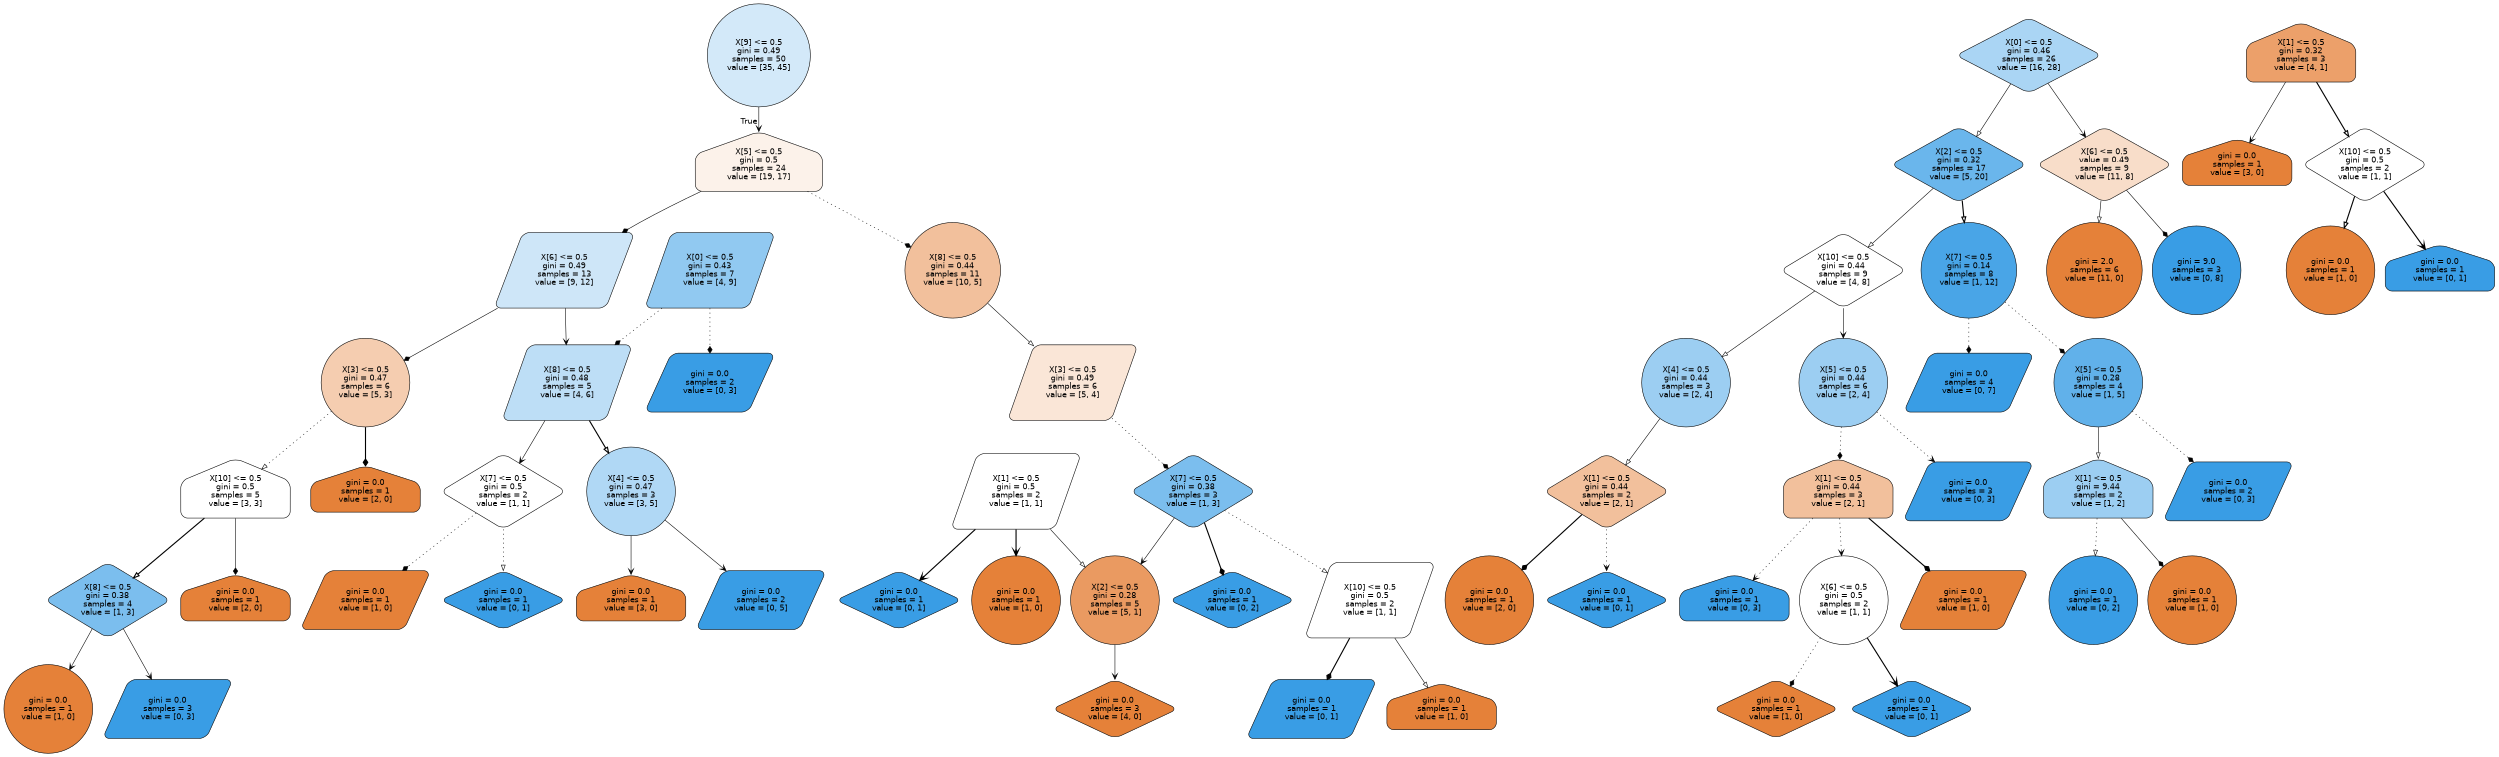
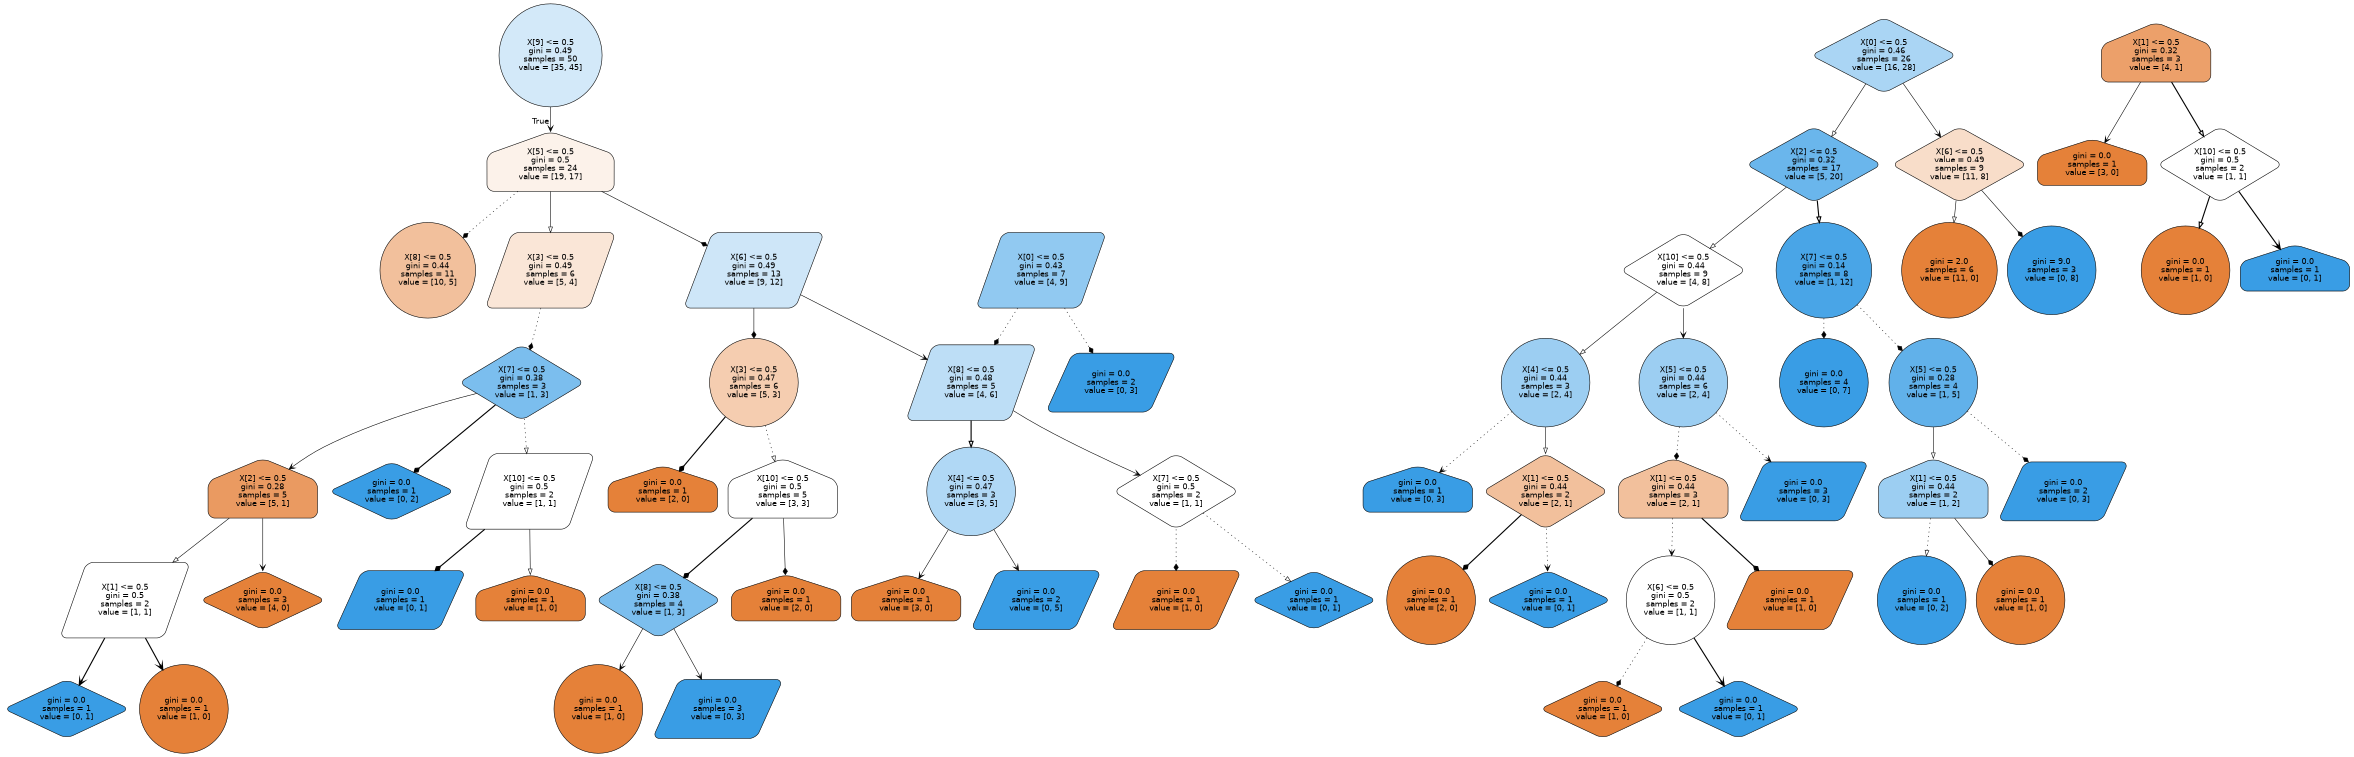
(1009, 323) -> (551, 209)
(1969, 383) -> (1824, 383)
(2098, 491) -> (1933, 491)
(171, 546) -> (721, 546)
(1066, 546) -> (203, 538)
(1785, 547) -> (1478, 440)
(1115, 600) -> (263, 491)
